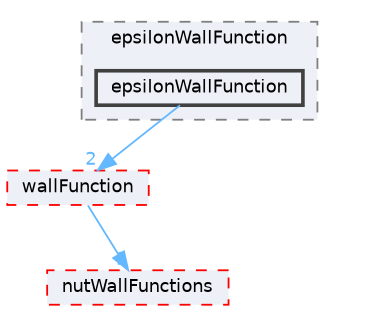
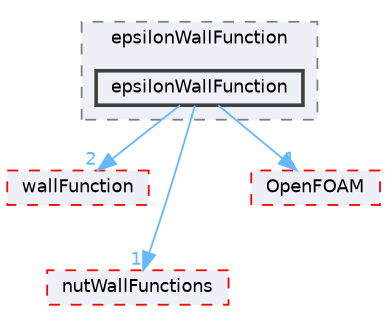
none -> (316, 188)
(103, 230) -> (173, 180)
